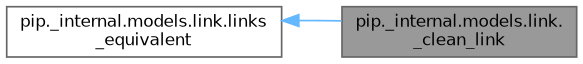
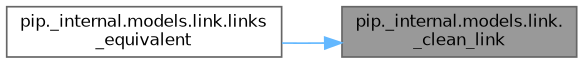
(320, 21) -> (303, 43)
